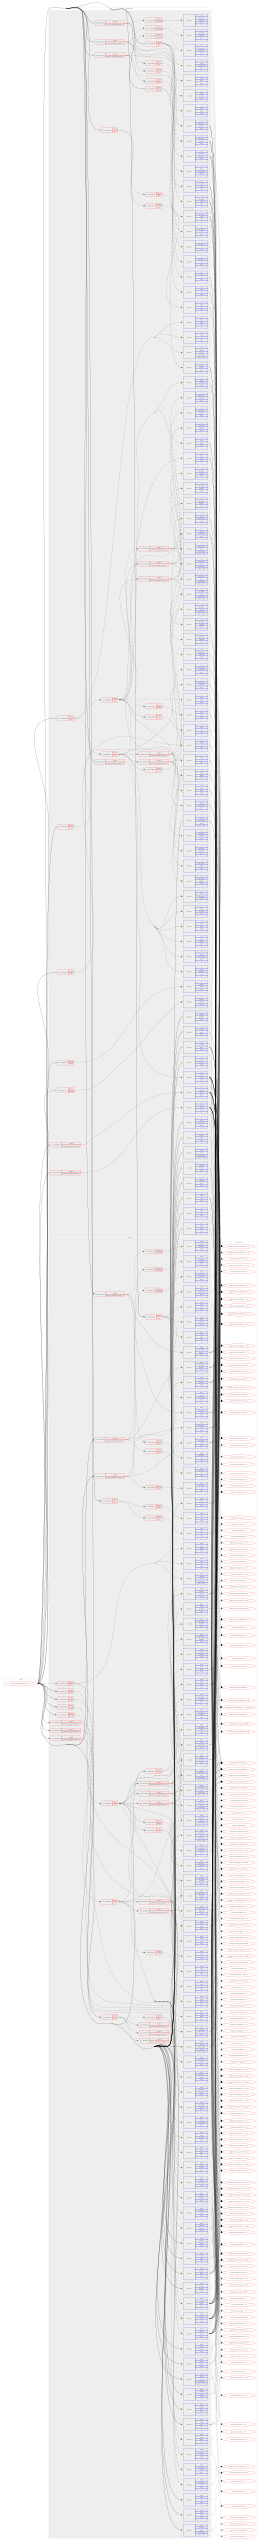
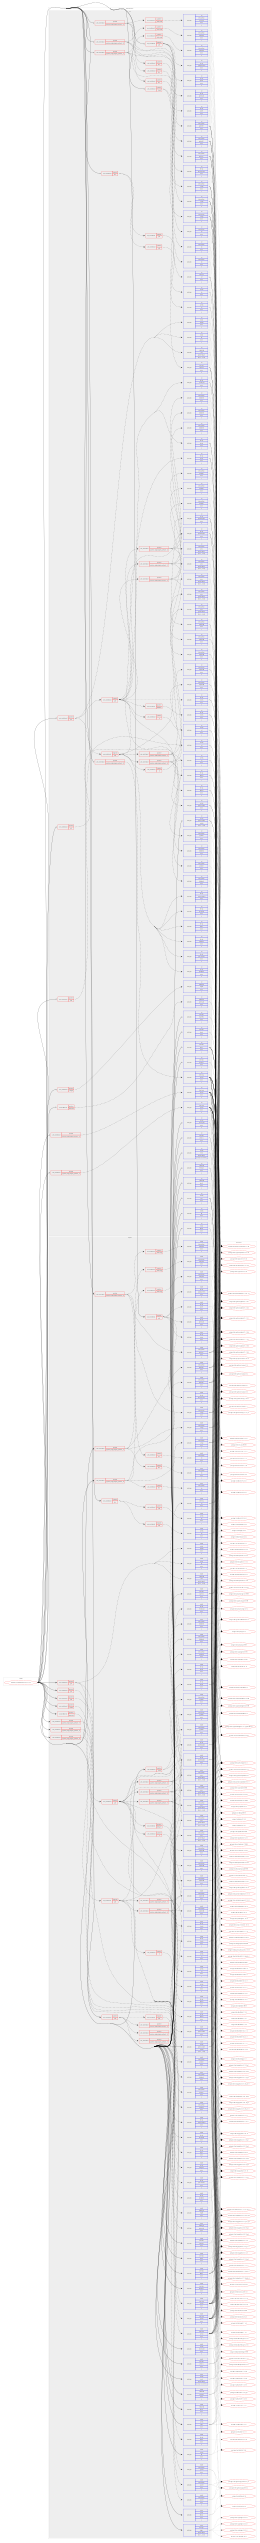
(239, 1969) -> none
